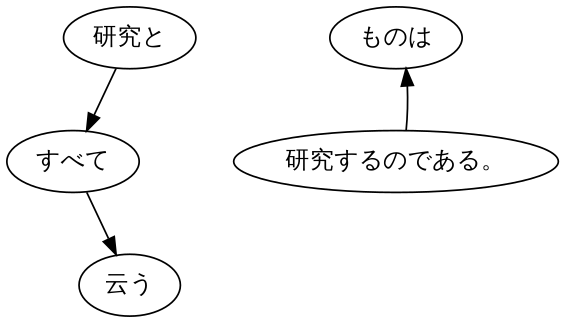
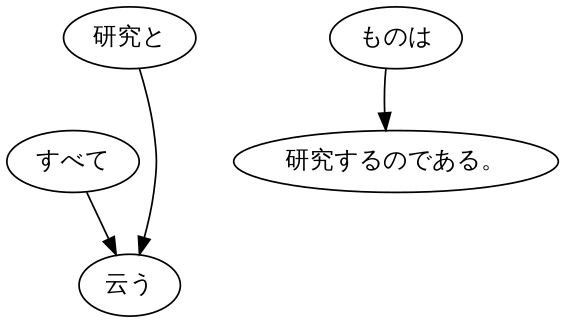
(105, 92) -> (156, 153)
(408, 108) -> (385, 91)
